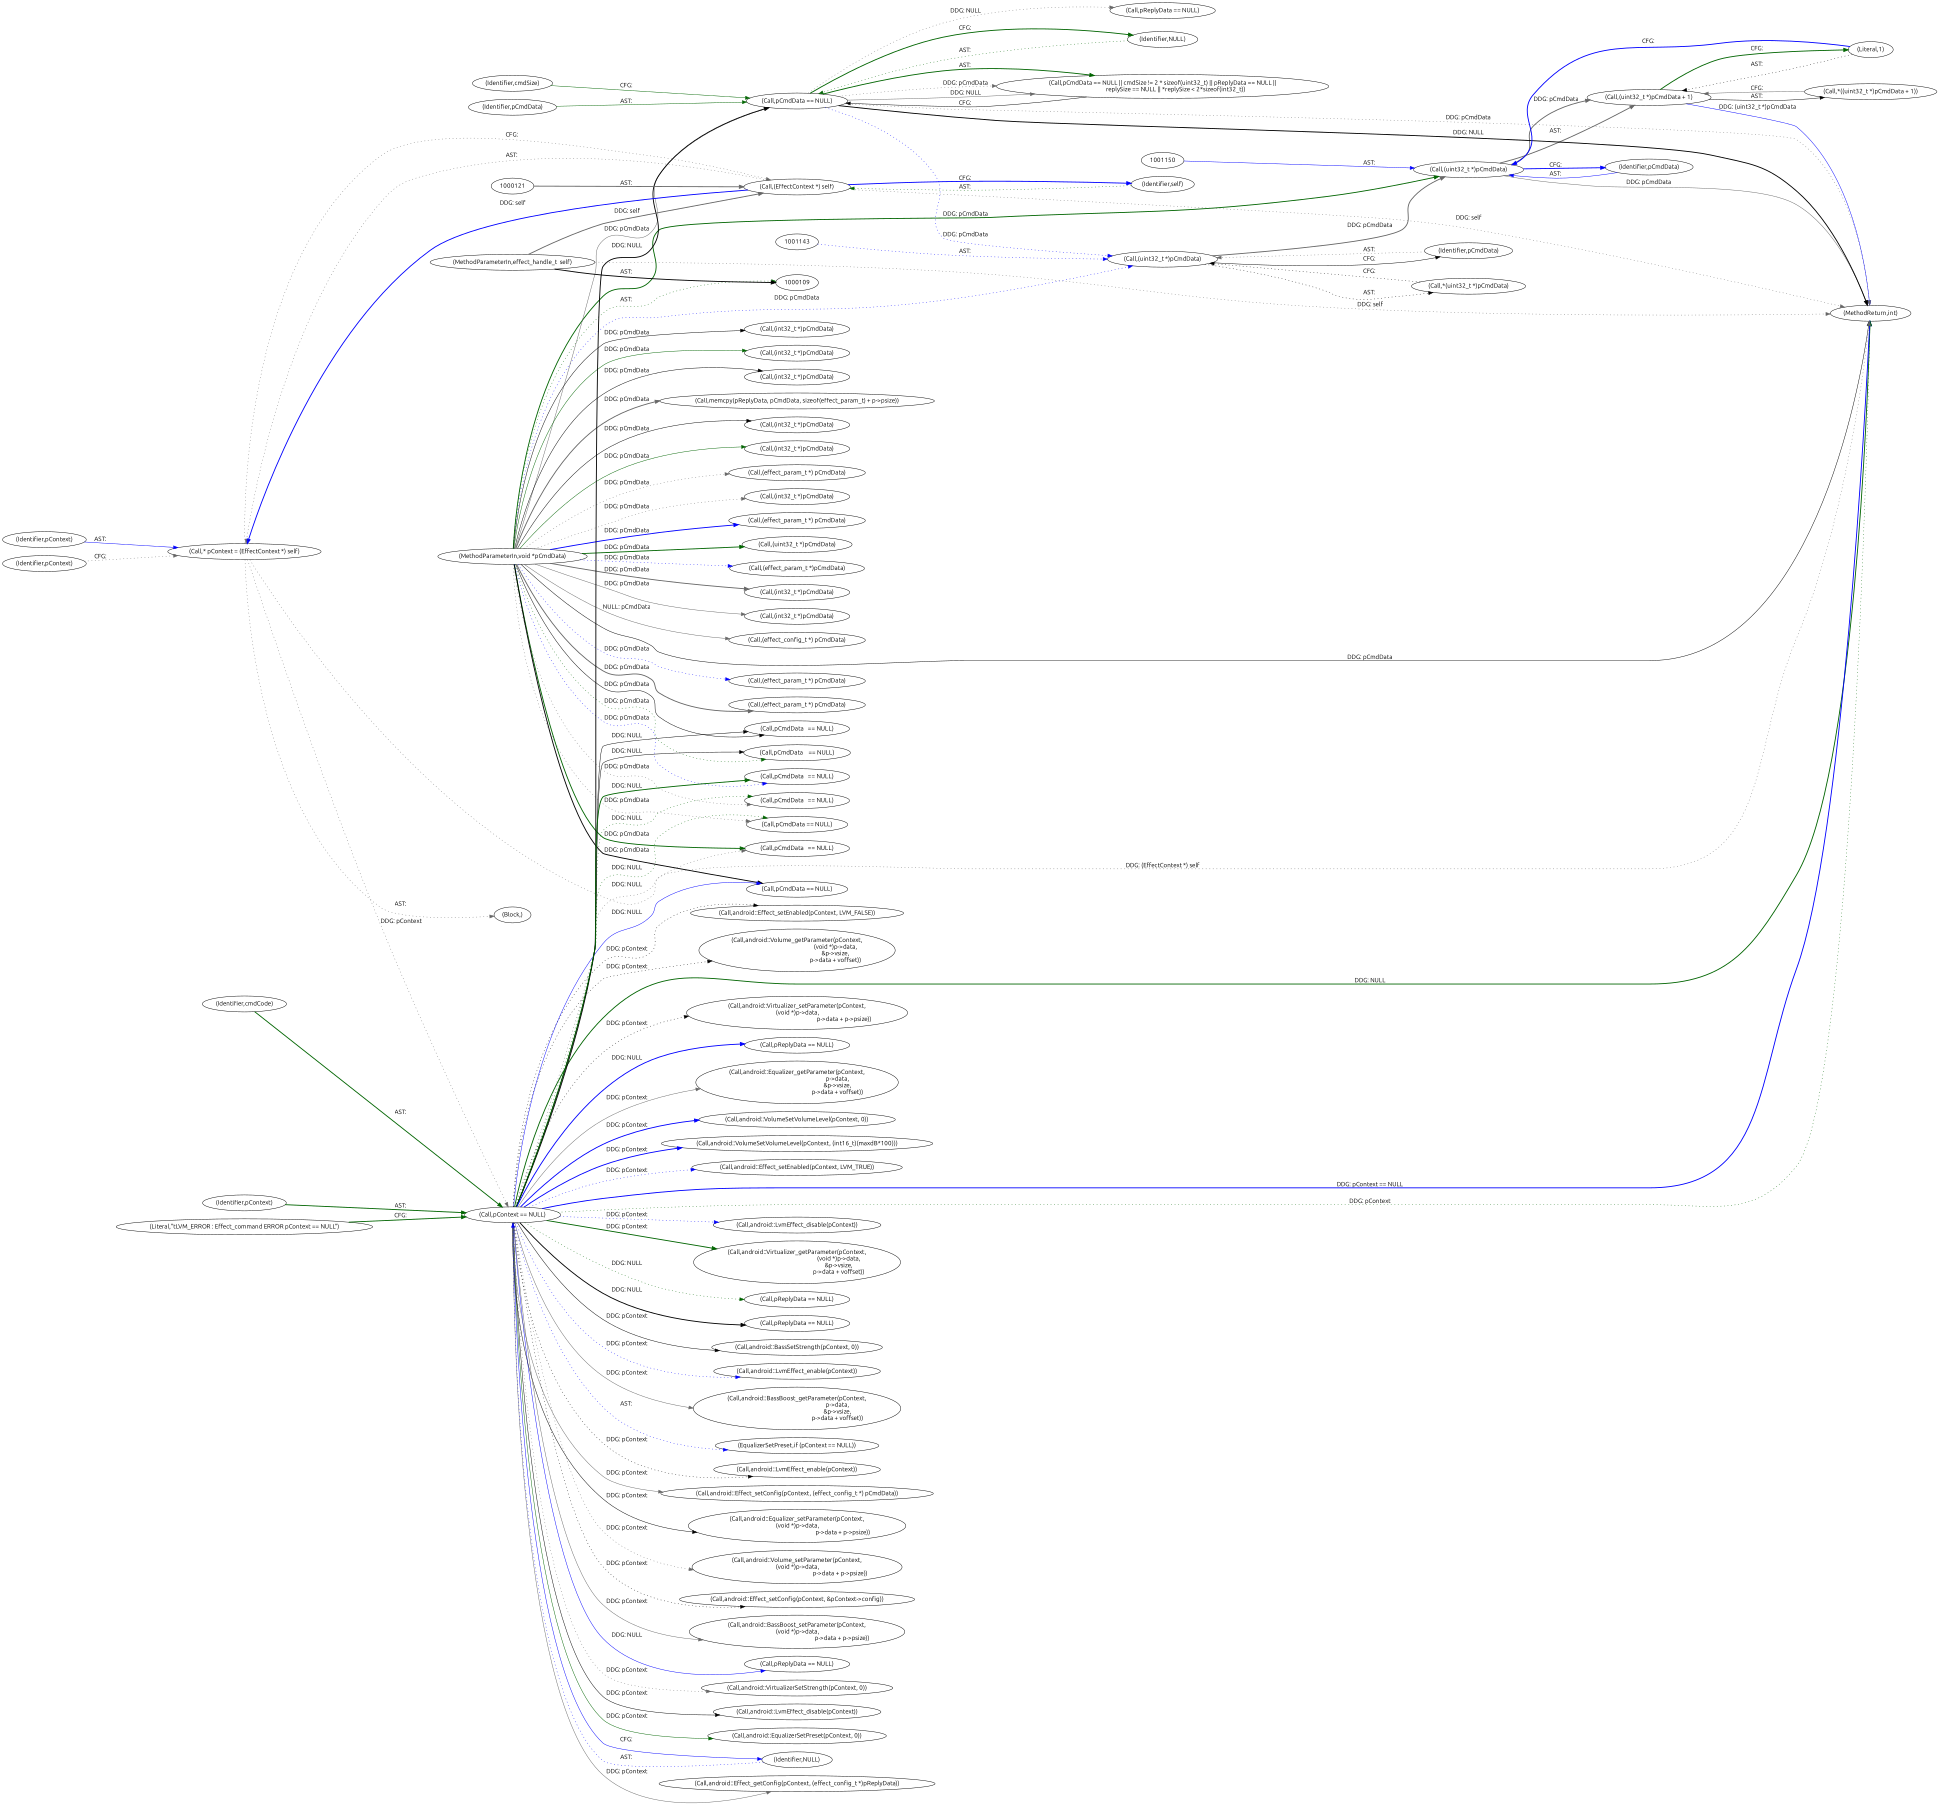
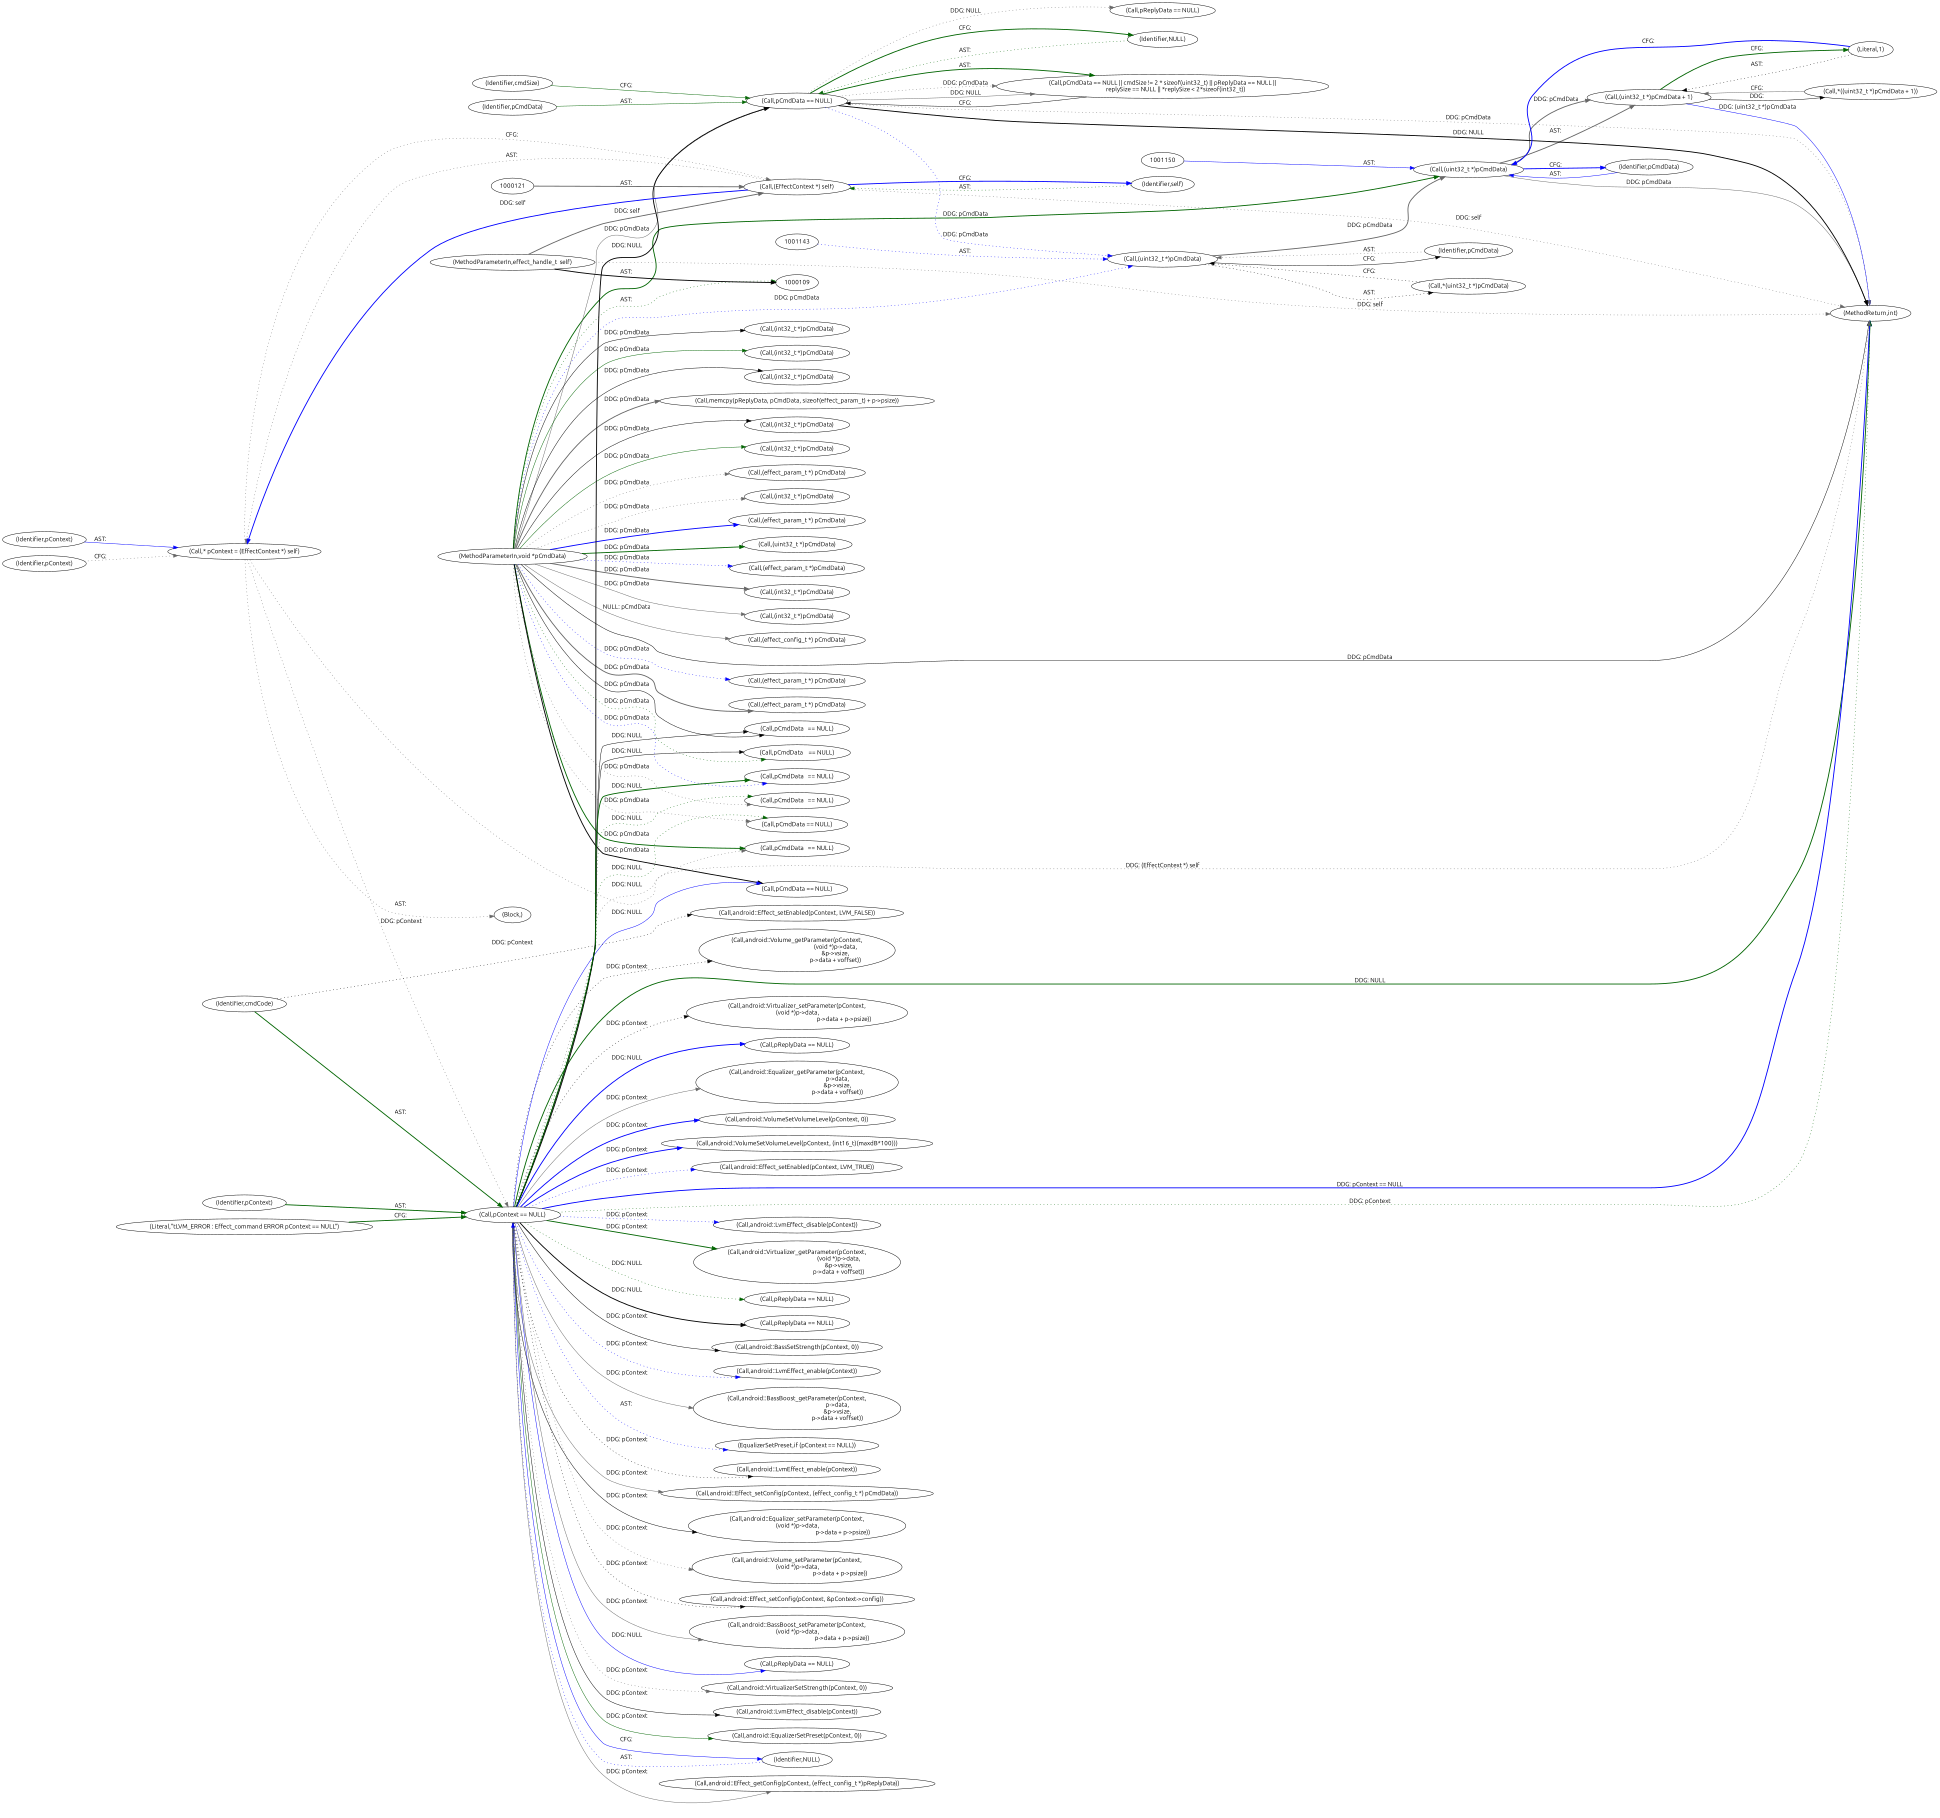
(1758, 96) -> (1758, 96)
(574, 995) -> (485, 965)
